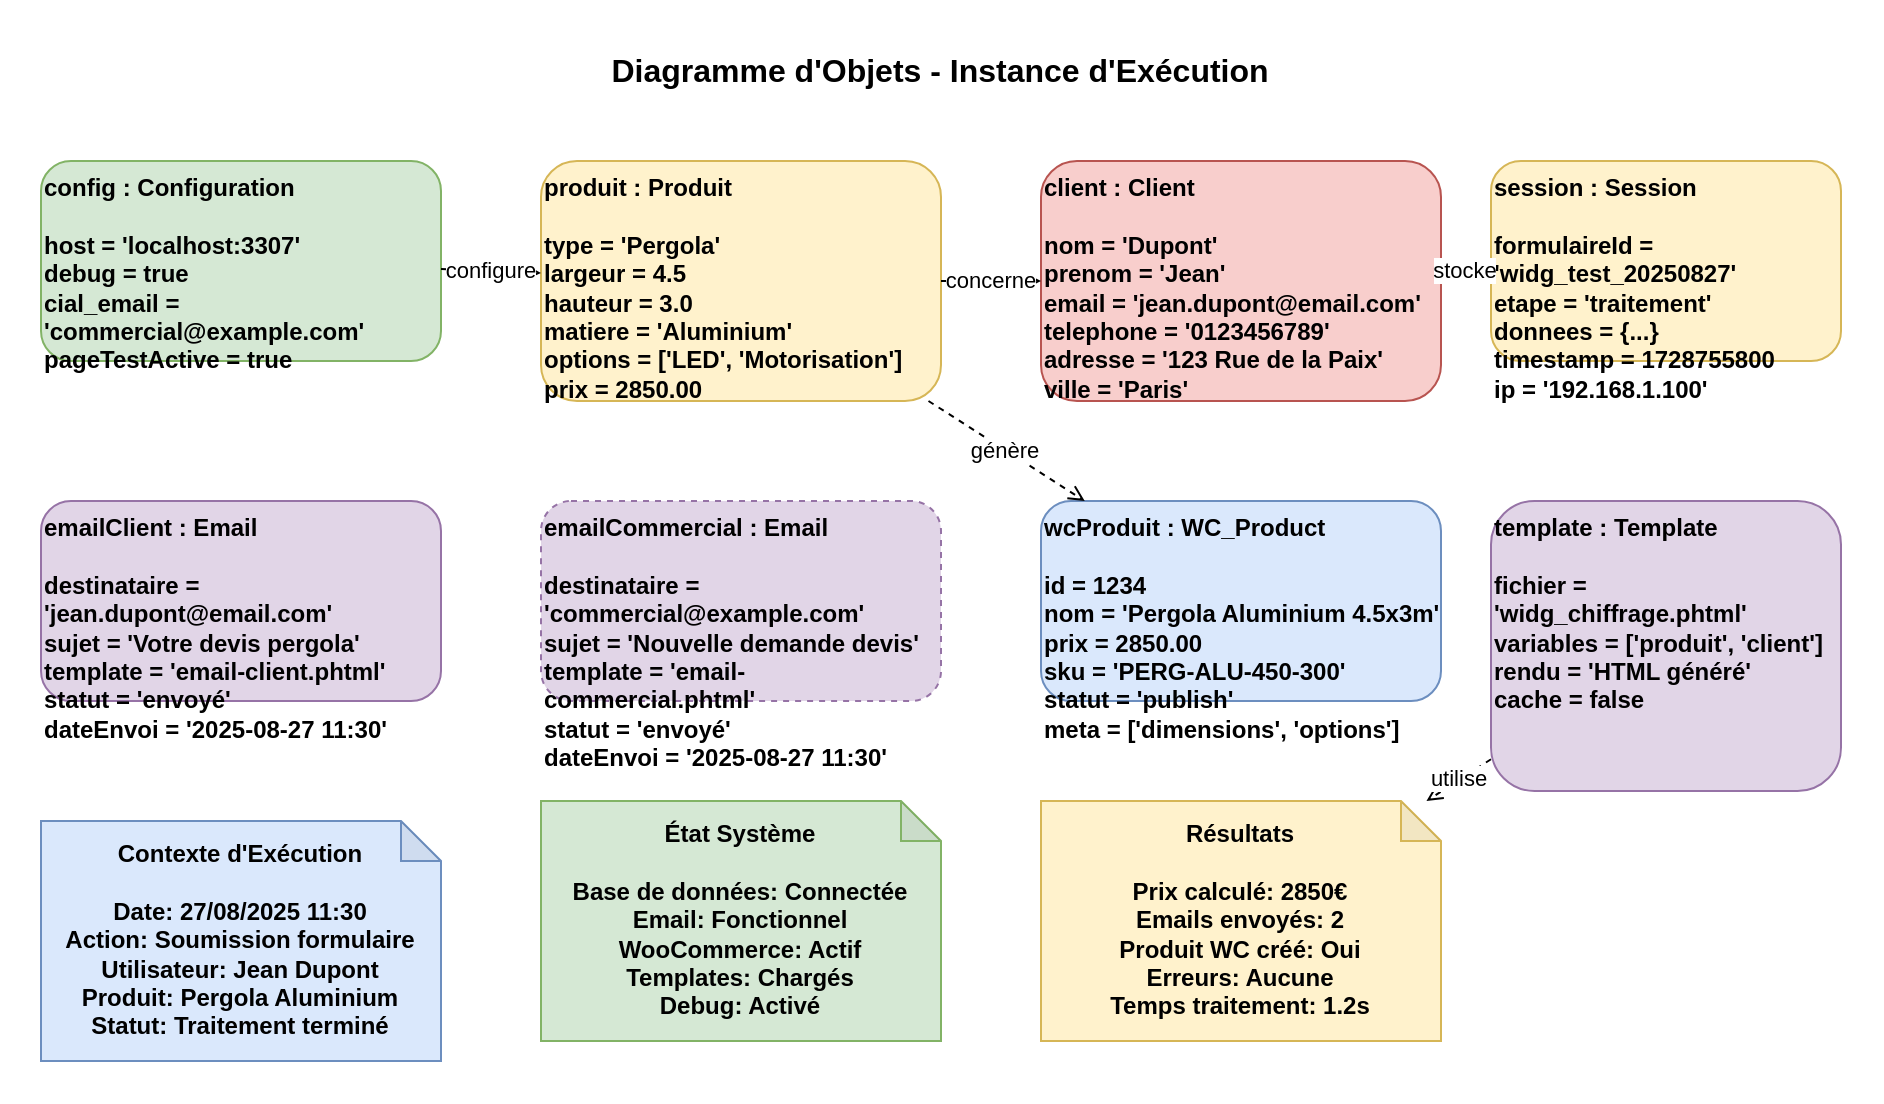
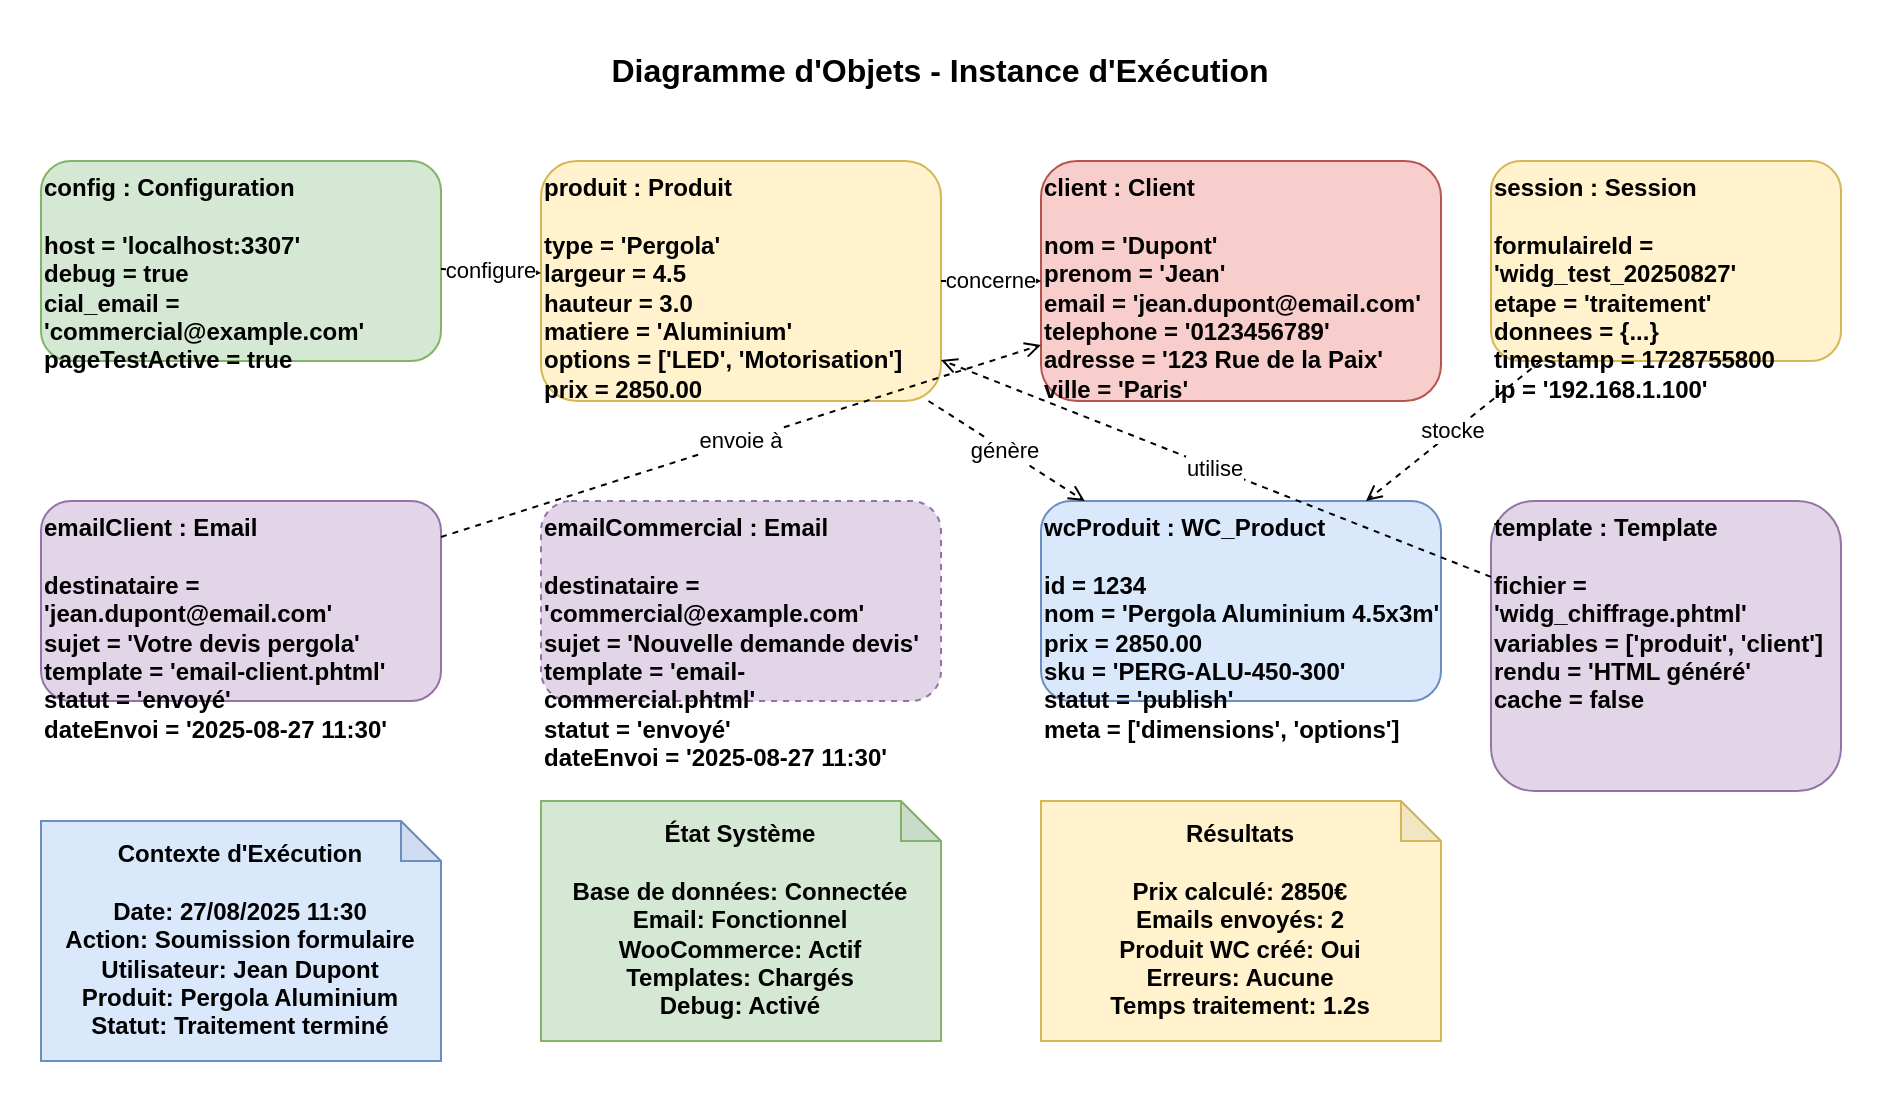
(1469, 270) -> (1437, 444)
none -> (570, 496)
(1451, 785) -> (1345, 519)
